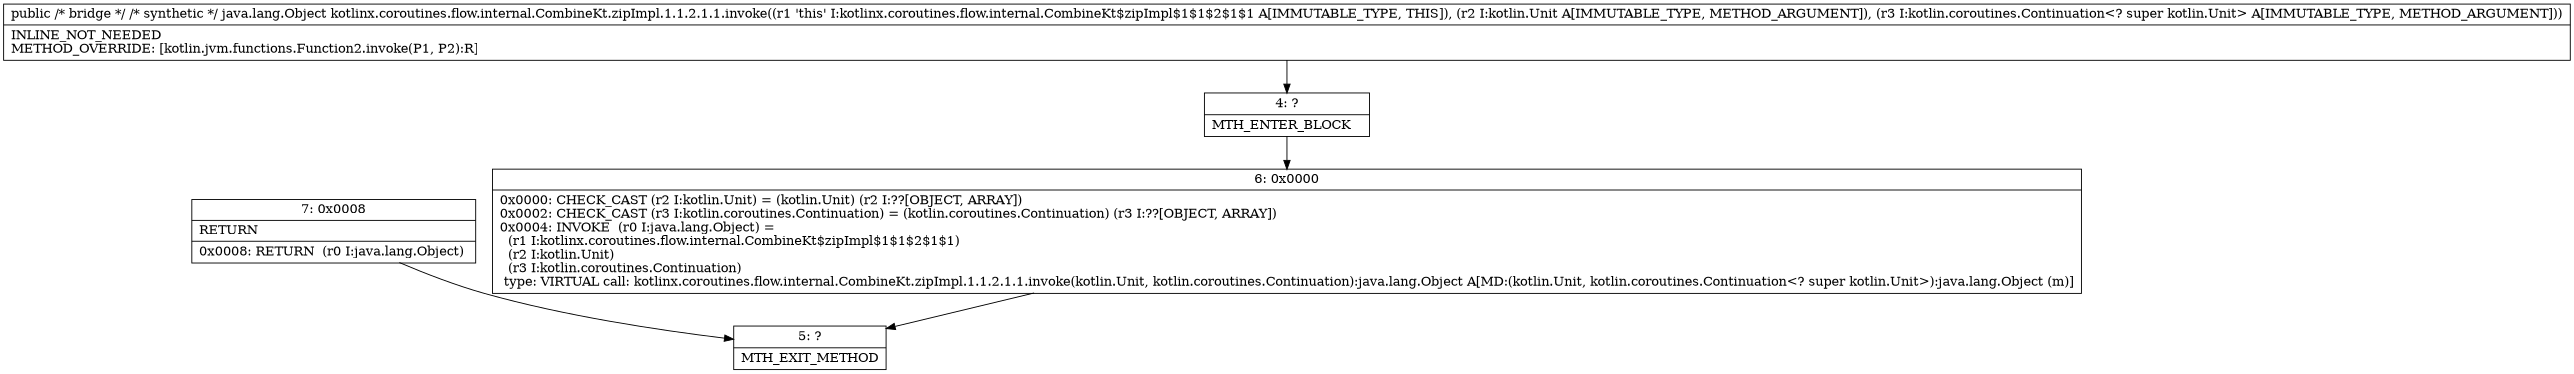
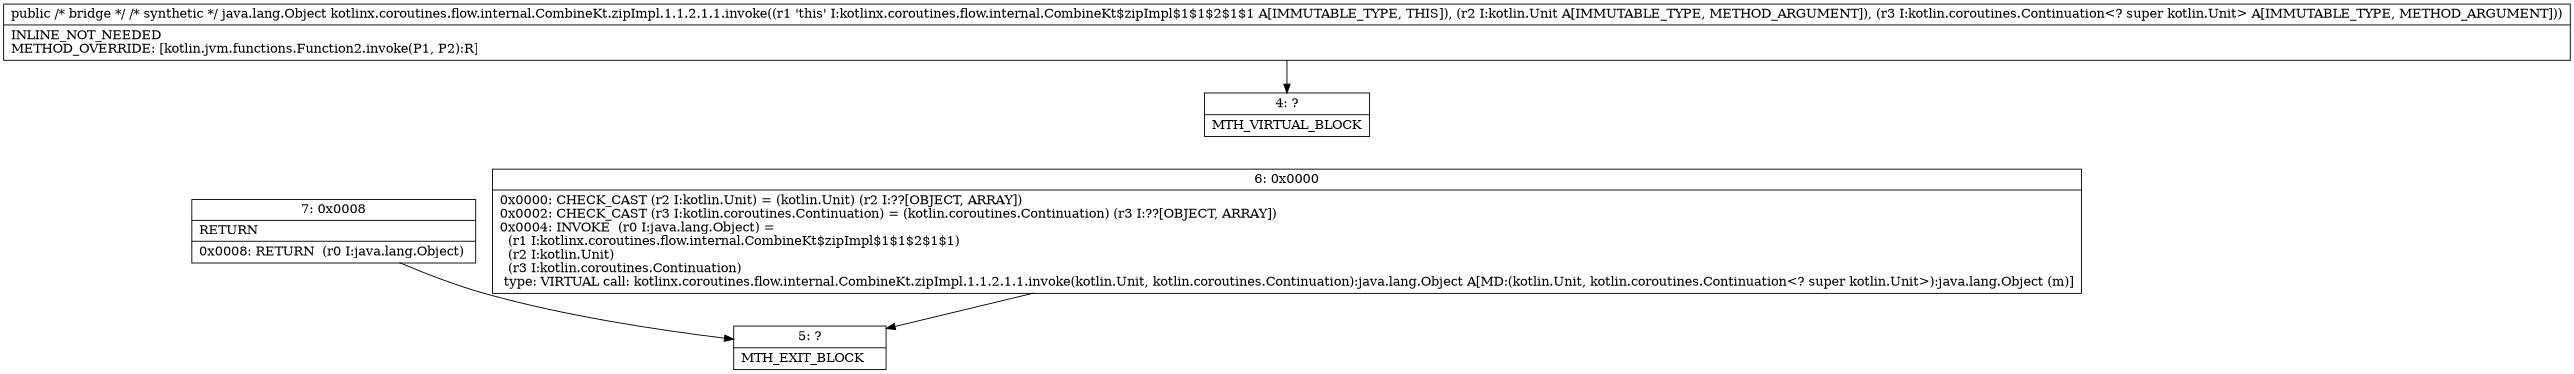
(1282, 125) -> (1287, 125)
(1287, 148) -> none
(810, 358) -> (803, 358)
